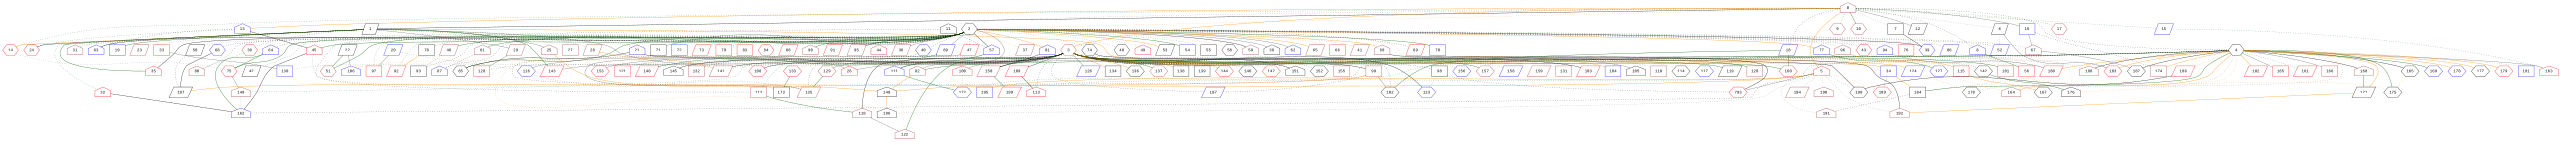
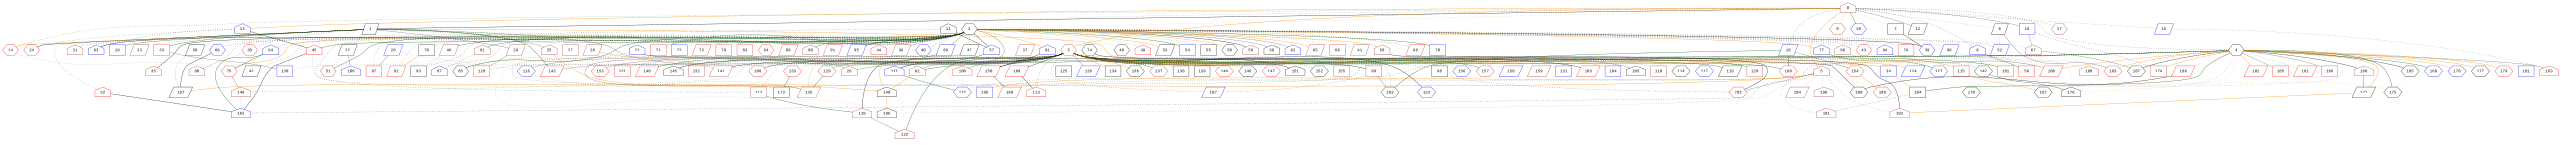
(1859, 29) -> (1859, 29)
(1101, 33) -> (1101, 33)
(596, 37) -> (596, 37)
(164, 39) -> (266, 35)
(971, 40) -> (971, 40)
(658, 50) -> (658, 50)
(857, 50) -> (857, 50)
(969, 50) -> (969, 50)
(2161, 55) -> none
(547, 58) -> (547, 58)
(338, 61) -> (338, 61)
none -> (1064, 71)
(1564, 71) -> (1564, 71)
none -> (1855, 71)
(1131, 85) -> (960, 57)
(2011, 92) -> none
